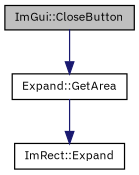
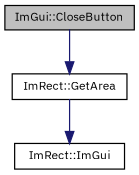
(70, 87) -> (70, 87)
(70, 156) -> (70, 156)
